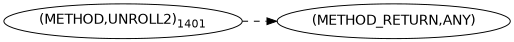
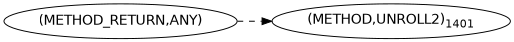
(255, 21) -> (250, 21)
